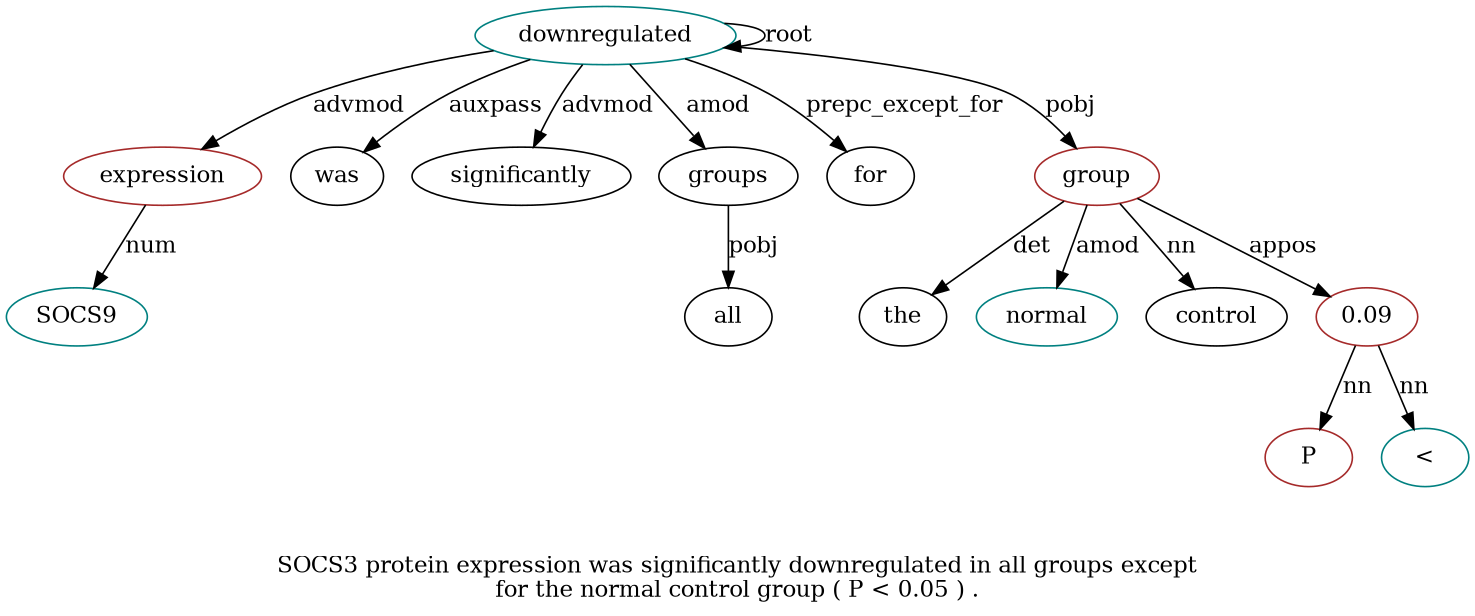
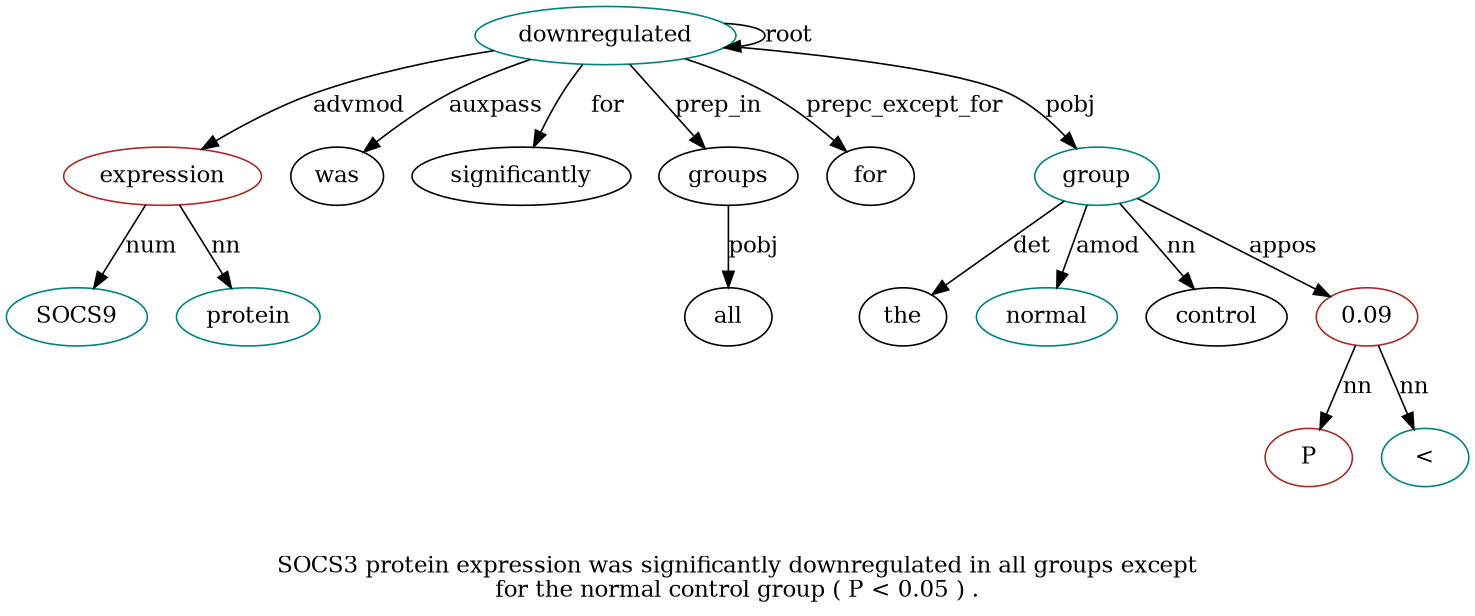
(608, 106) -> (608, 106)
(719, 106) -> (719, 106)
(1097, 176) -> (1097, 176)
none -> (248, 317)
